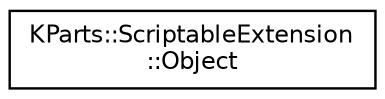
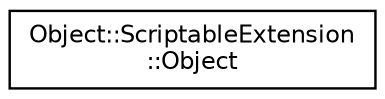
(193, 50) -> (193, 50)
